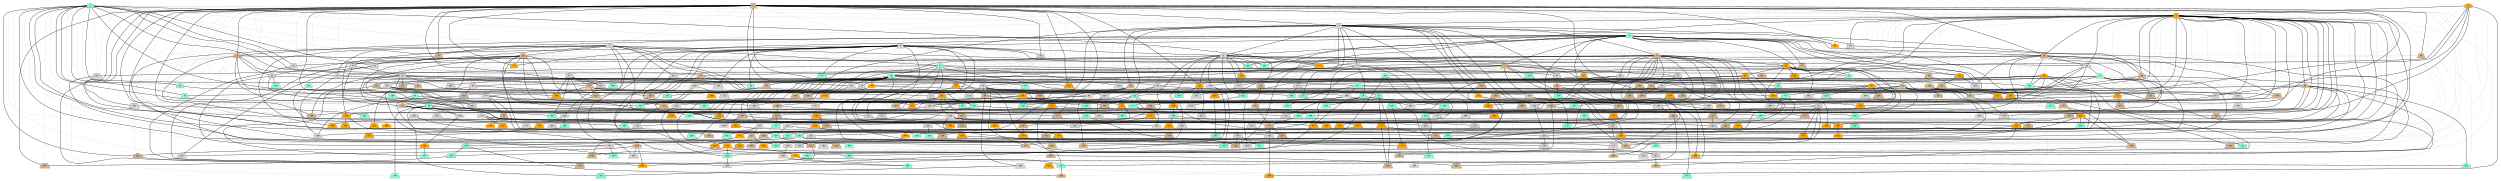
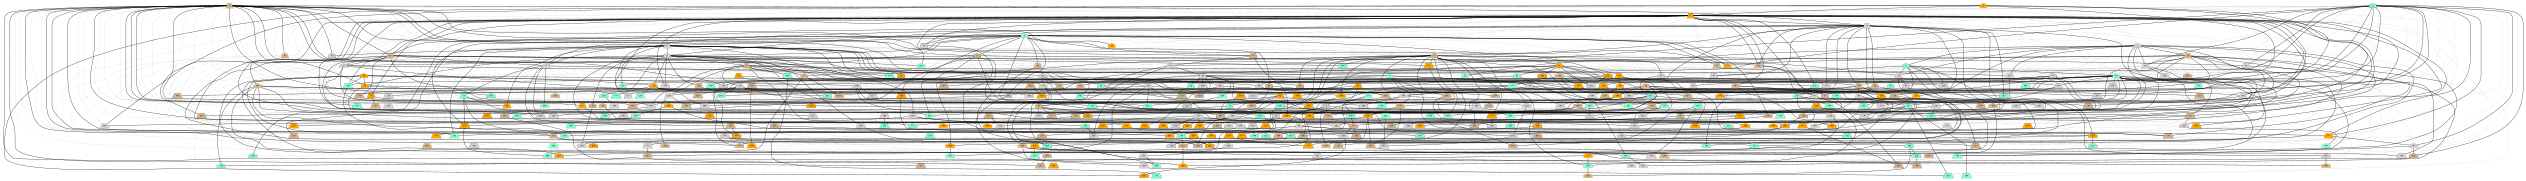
none -> (1815, 86)
(1495, 96) -> (1447, 96)
